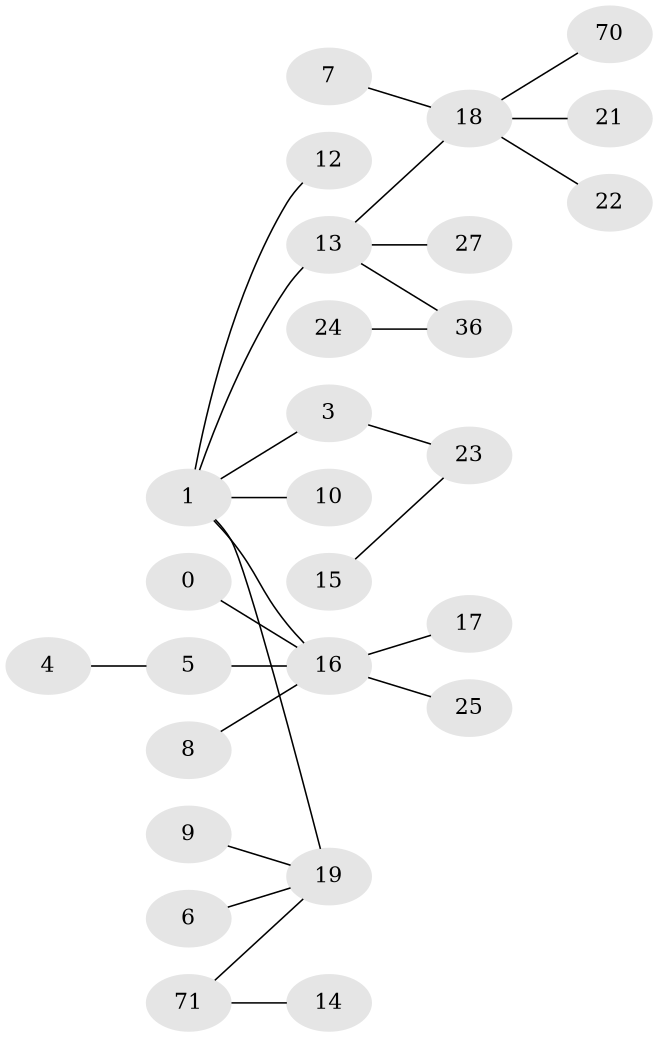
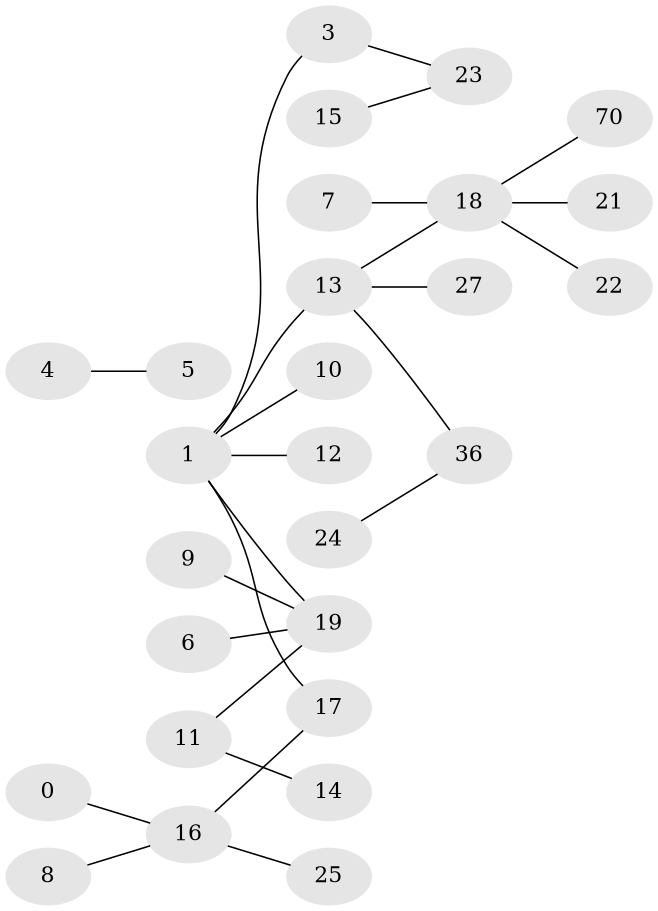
(259, 582) -> (253, 579)
(259, 666) -> none
(189, 1003) -> (189, 739)
